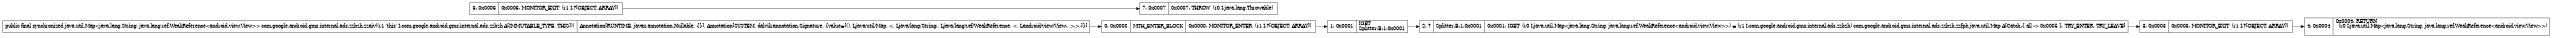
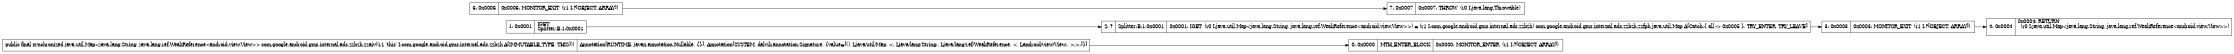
(1320, 27) -> none
